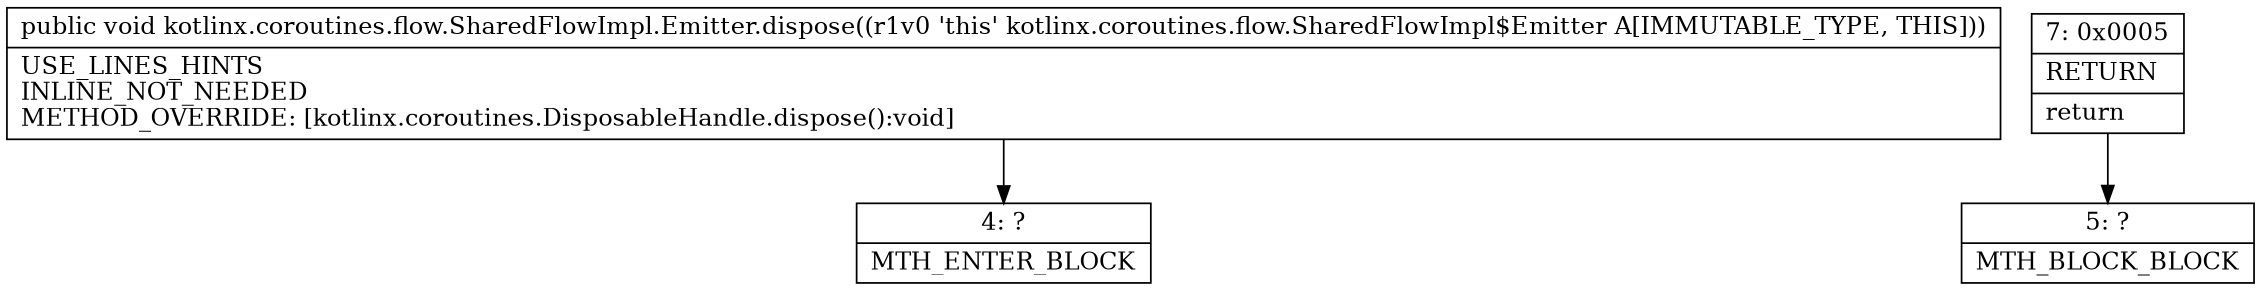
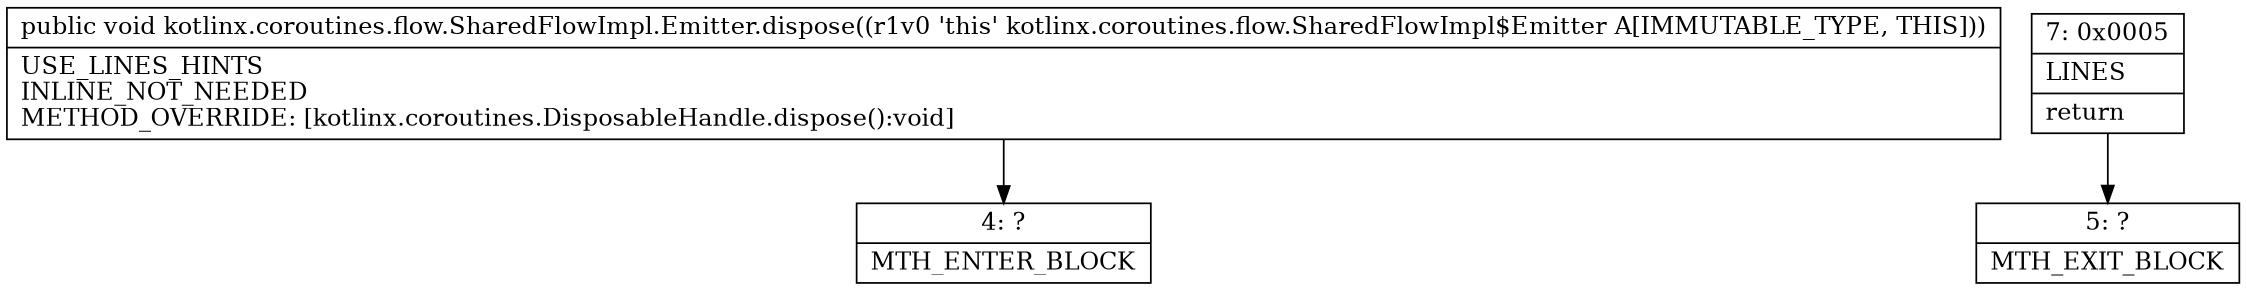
(2102, 73) -> (2086, 73)
(2108, 262) -> (2108, 262)
